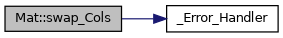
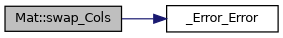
(222, 19) -> (222, 19)
